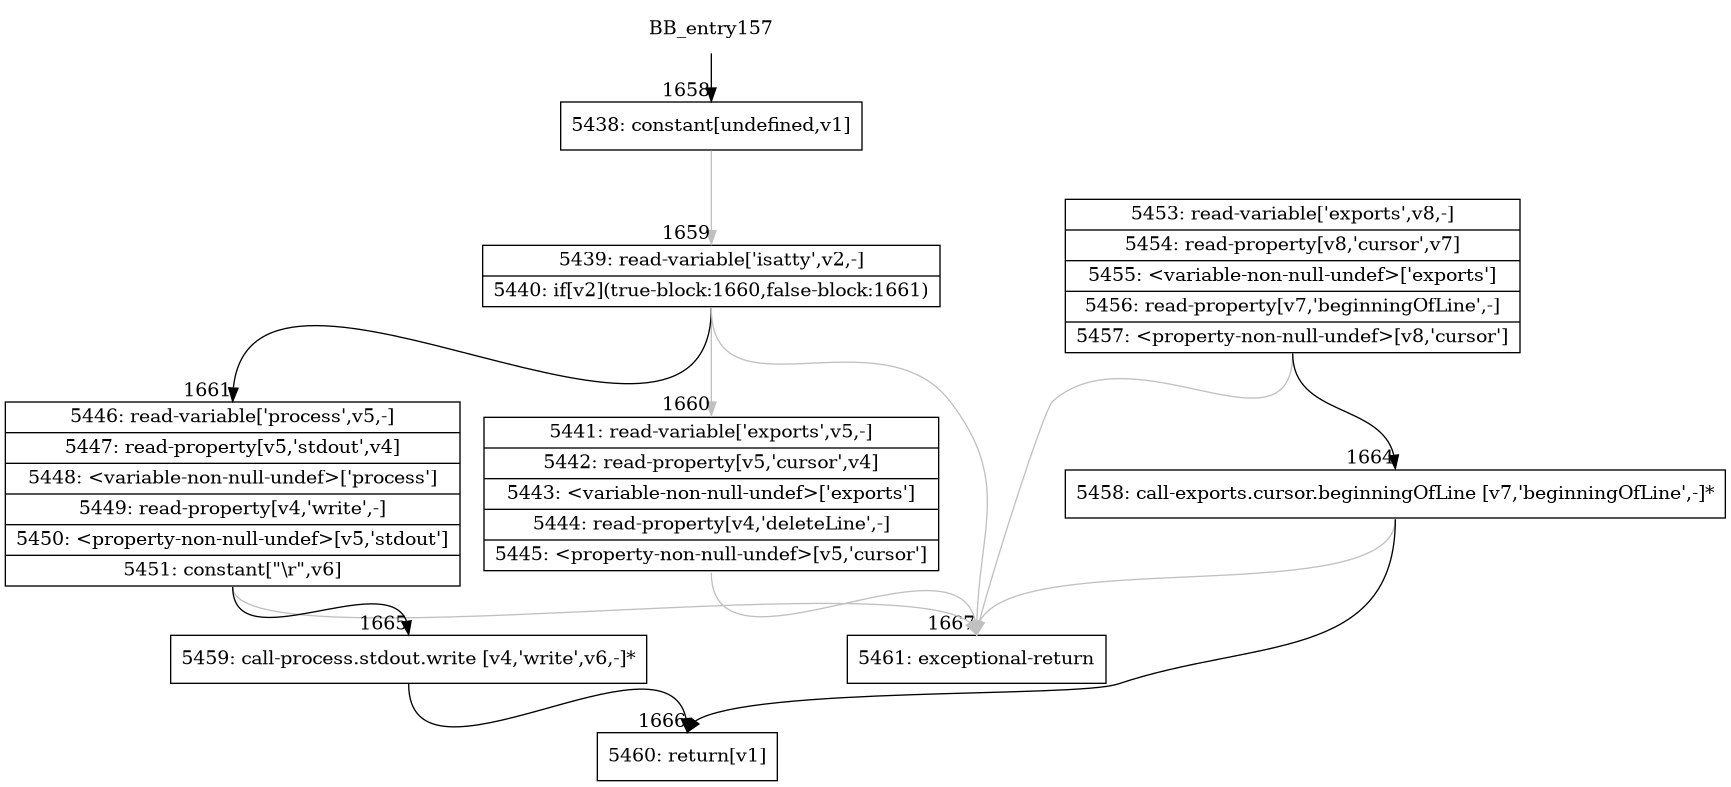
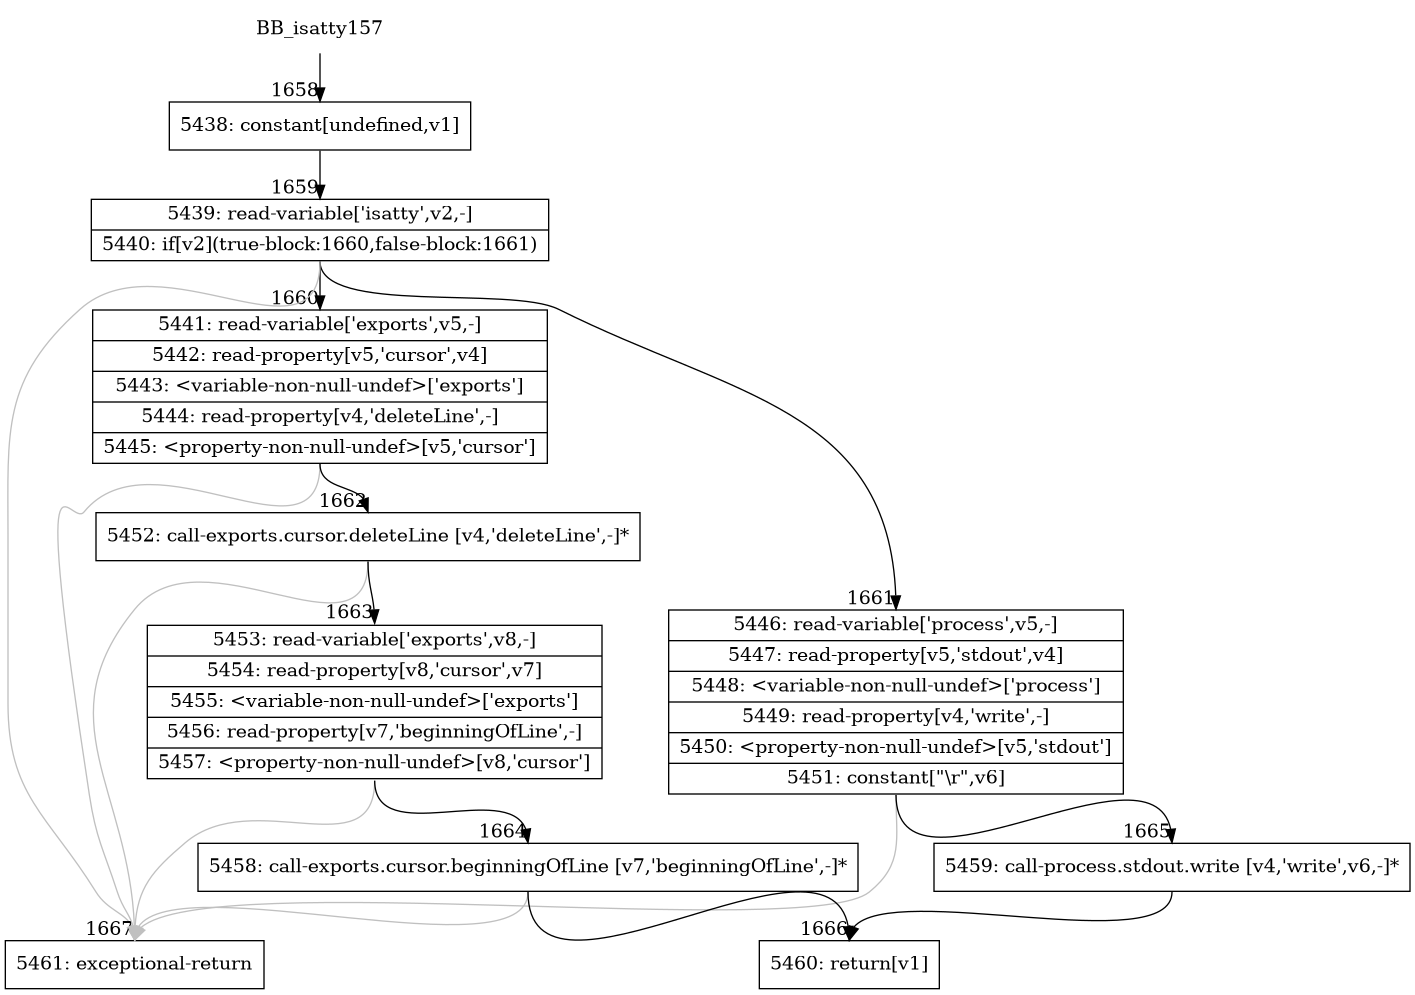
(711, 29) -> (320, 29)
(711, 191) -> (320, 168)
(711, 355) -> (320, 279)
none -> (368, 537)
